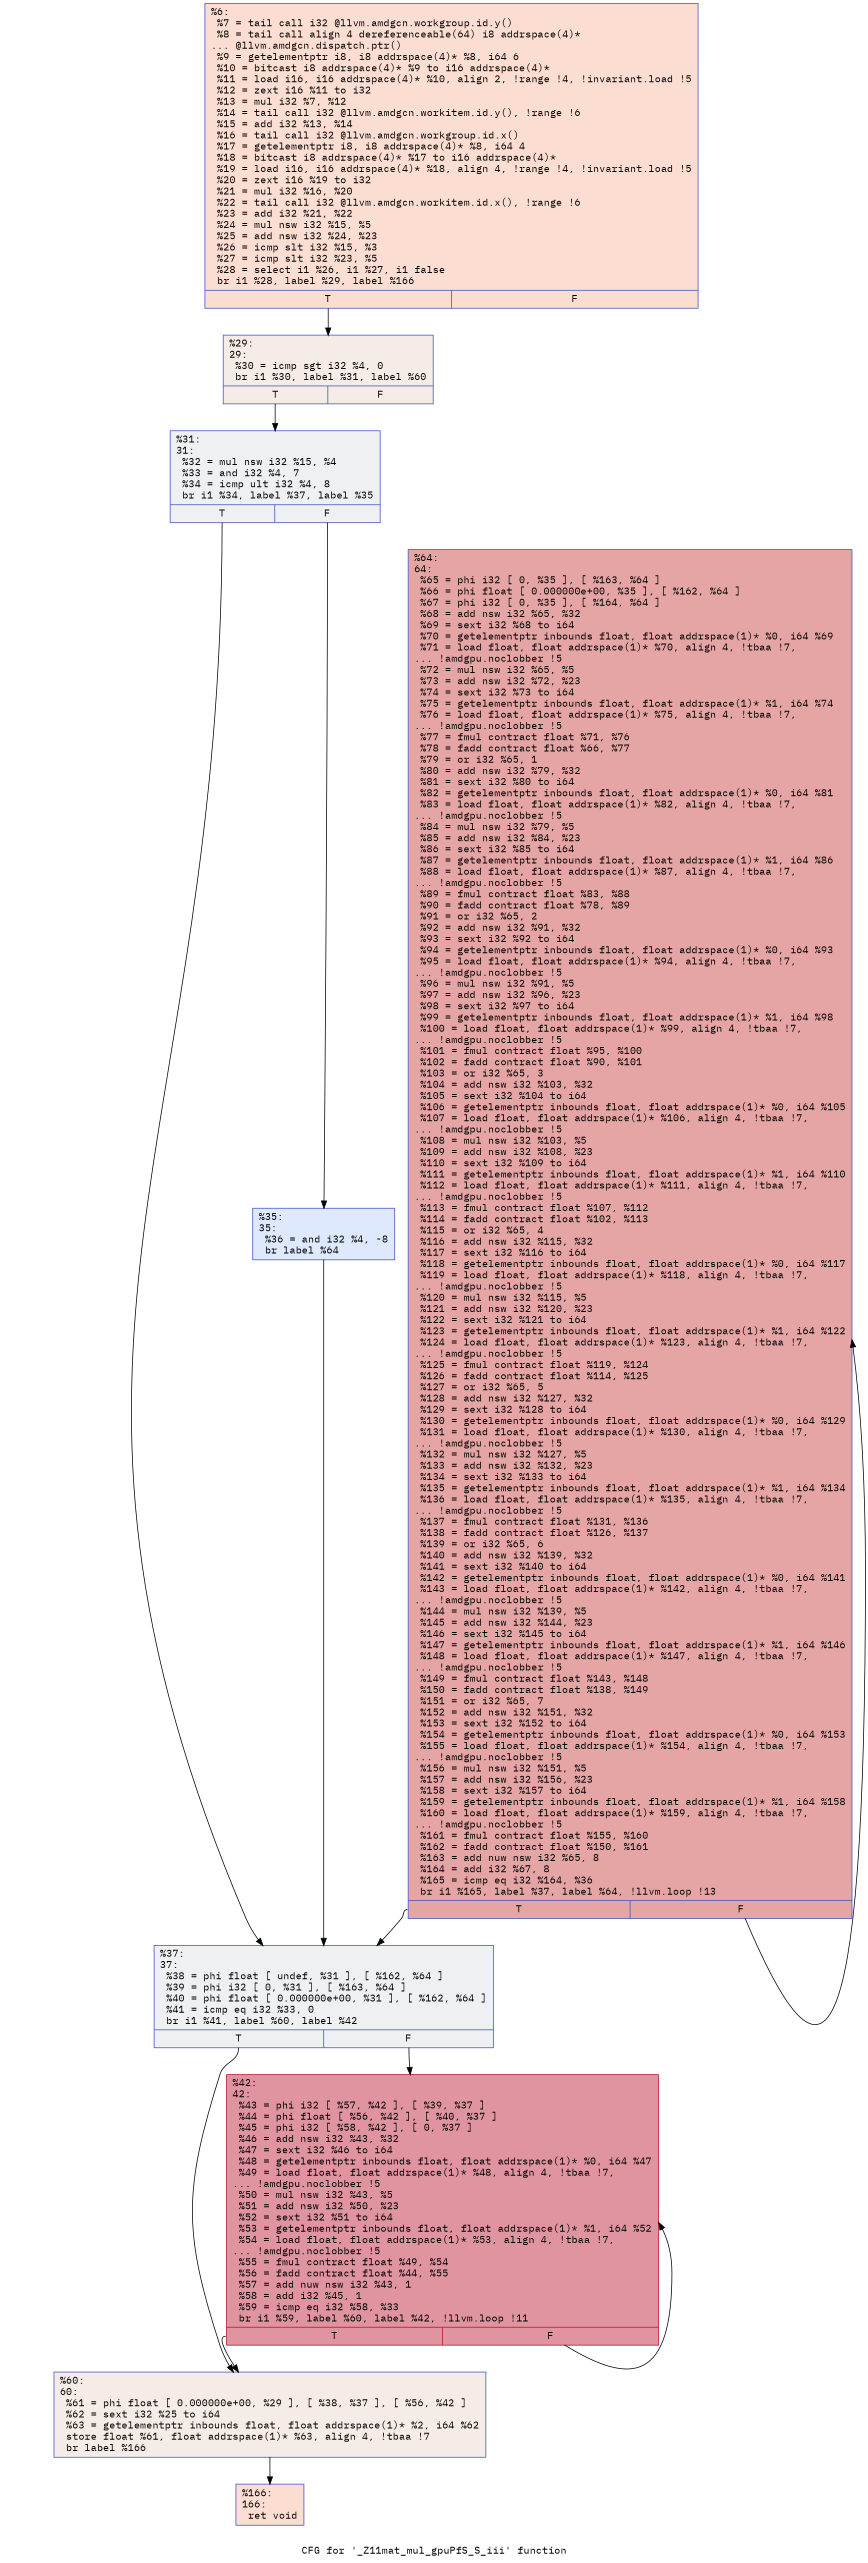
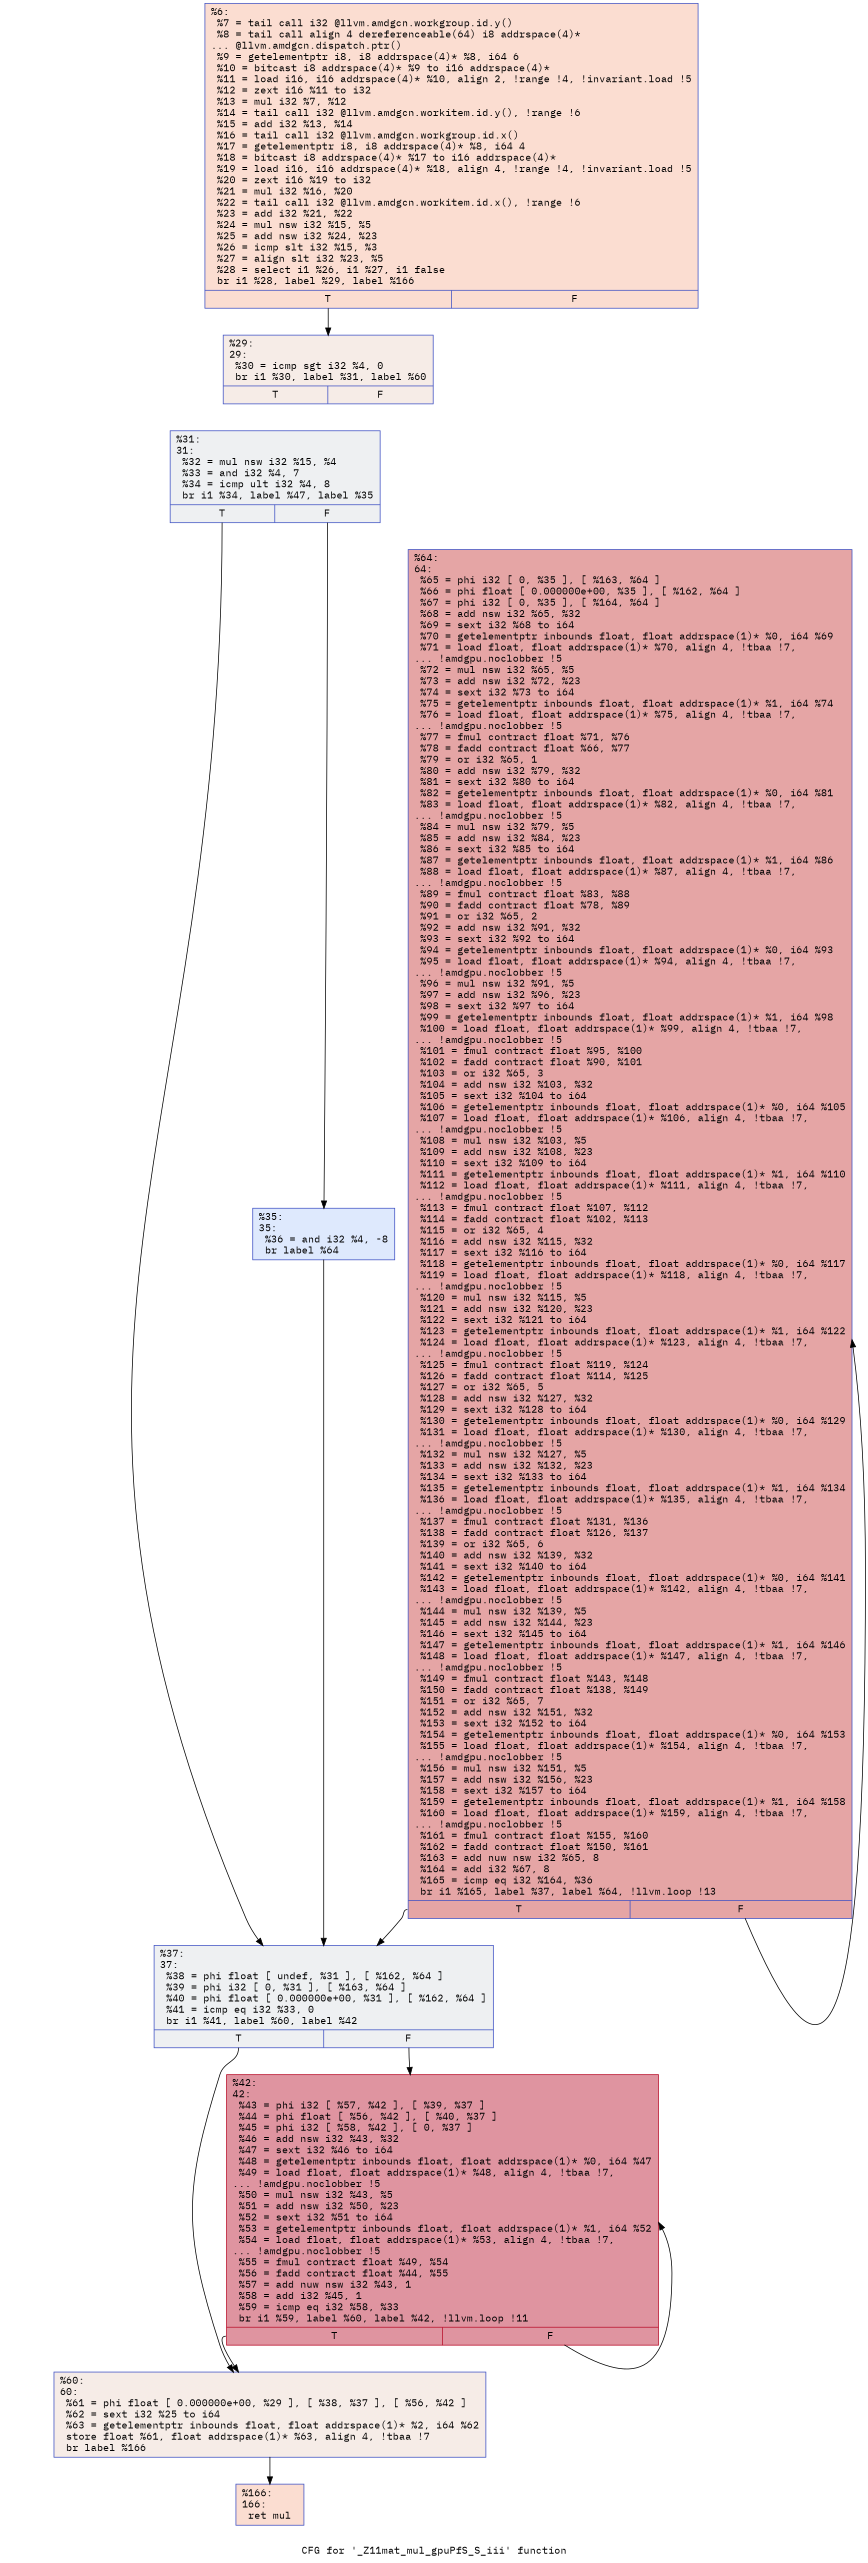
(294, 259) -> (298, 259)
(275, 414) -> none
(275, 495) -> (275, 495)
(270, 2516) -> (267, 2516)
